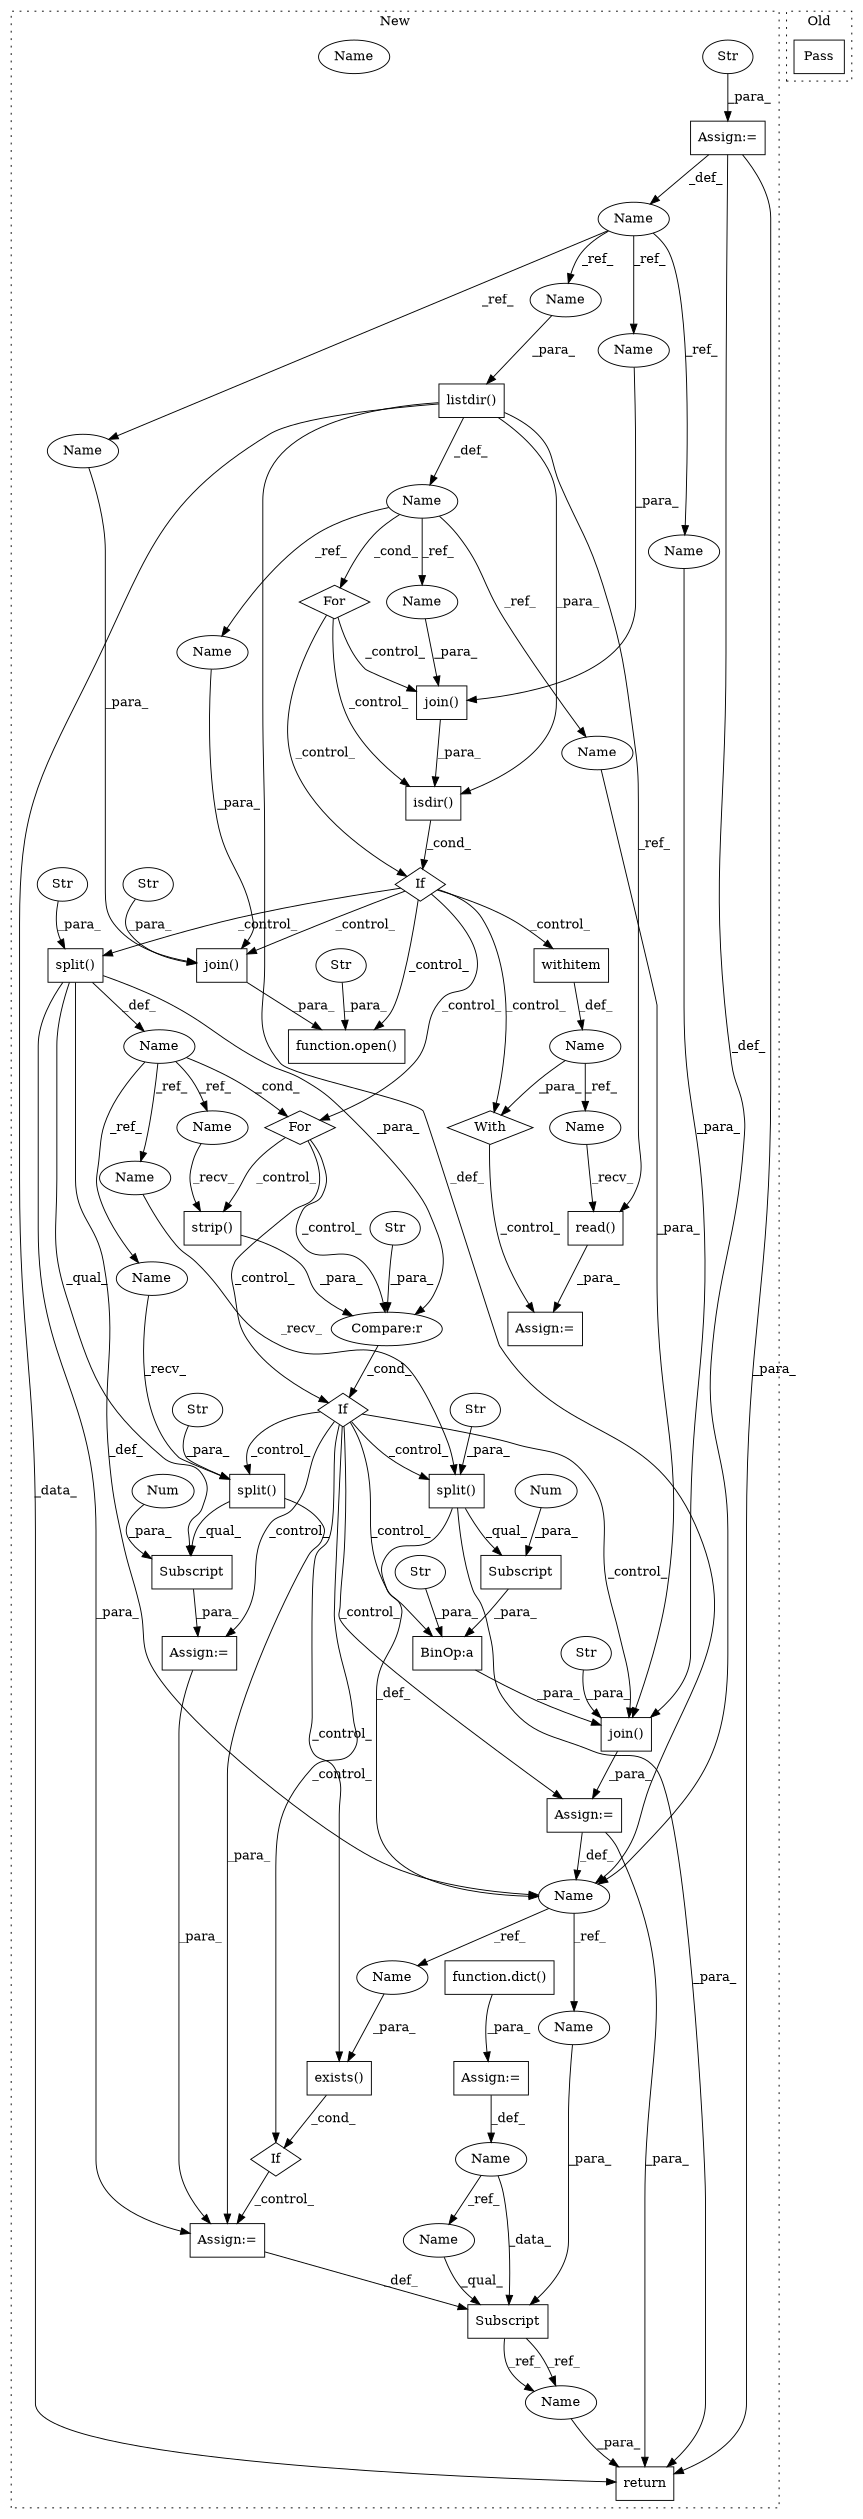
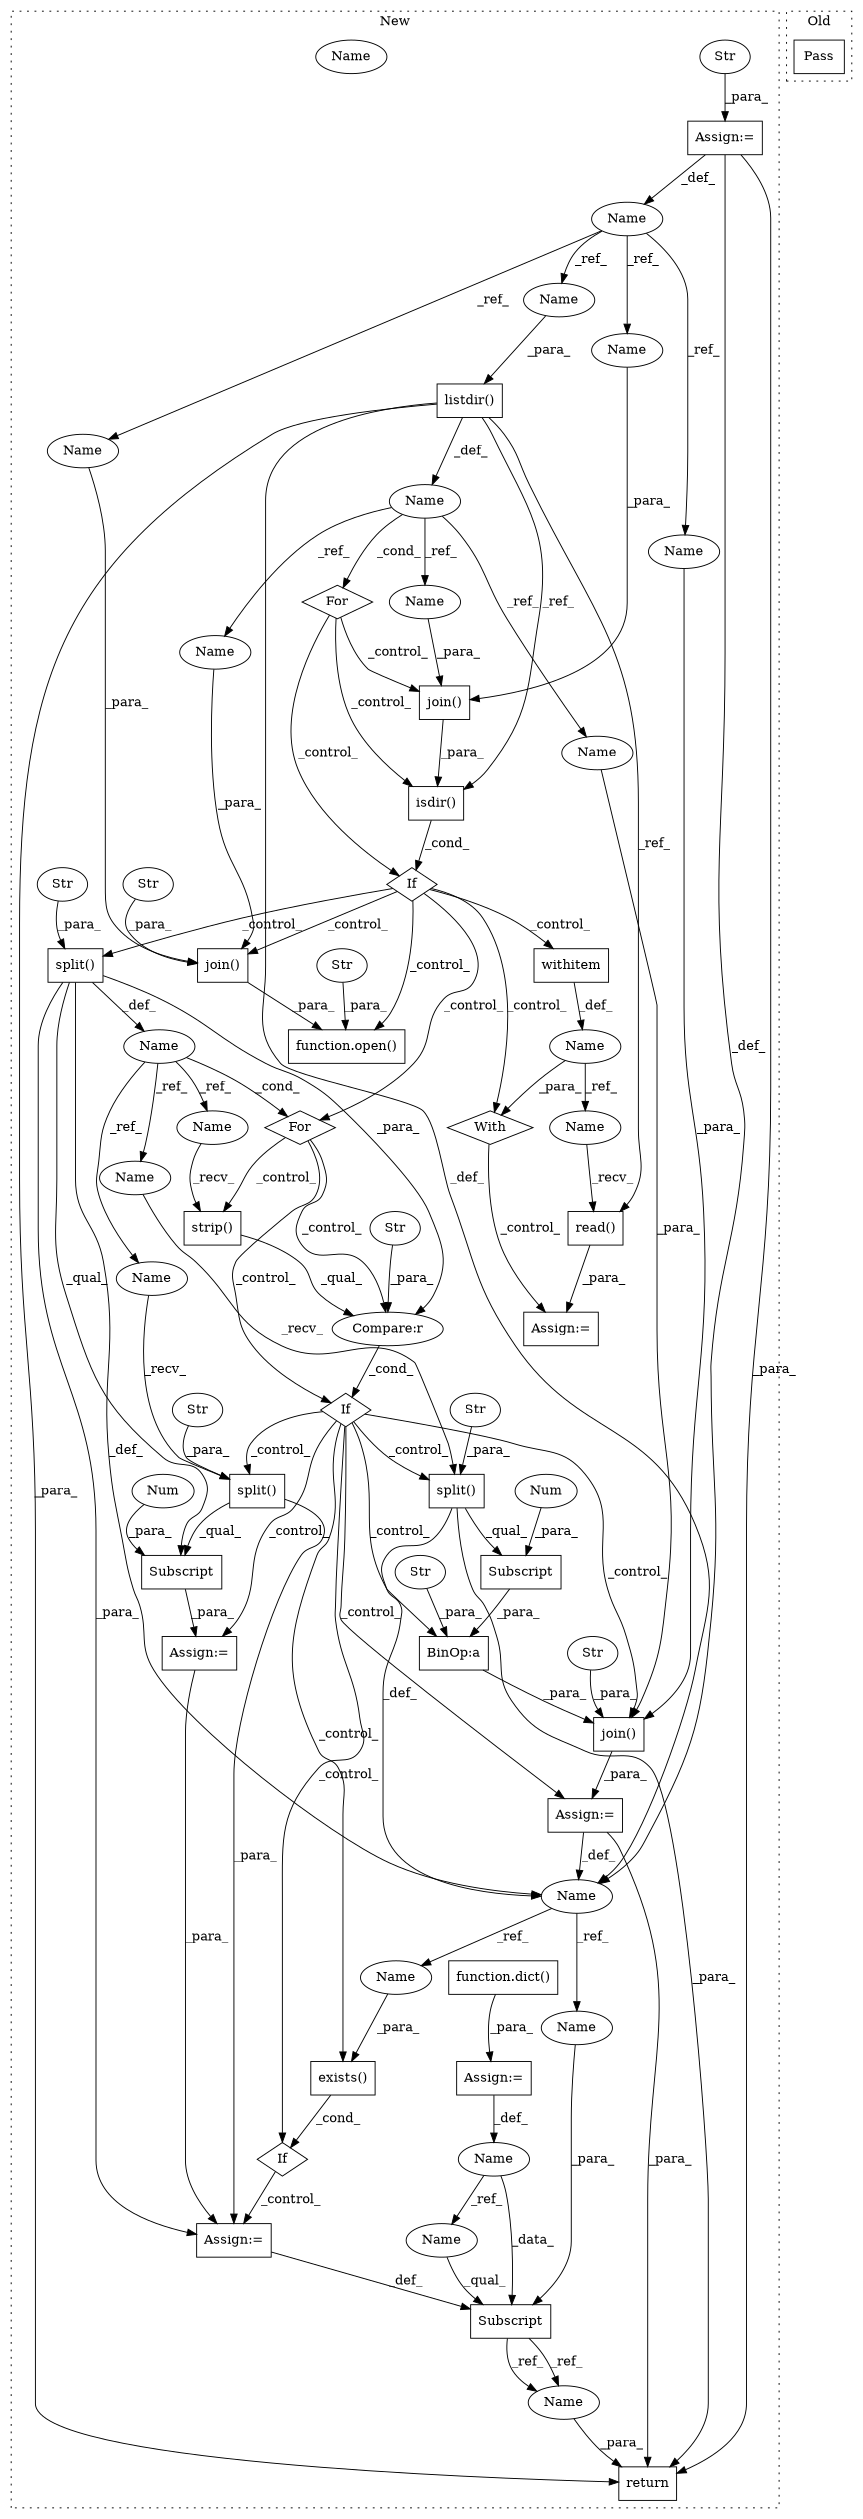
(578, 602) -> (558, 602)
(341, 1279) -> (342, 1279)
(56, 1491) -> (56, 1491)
